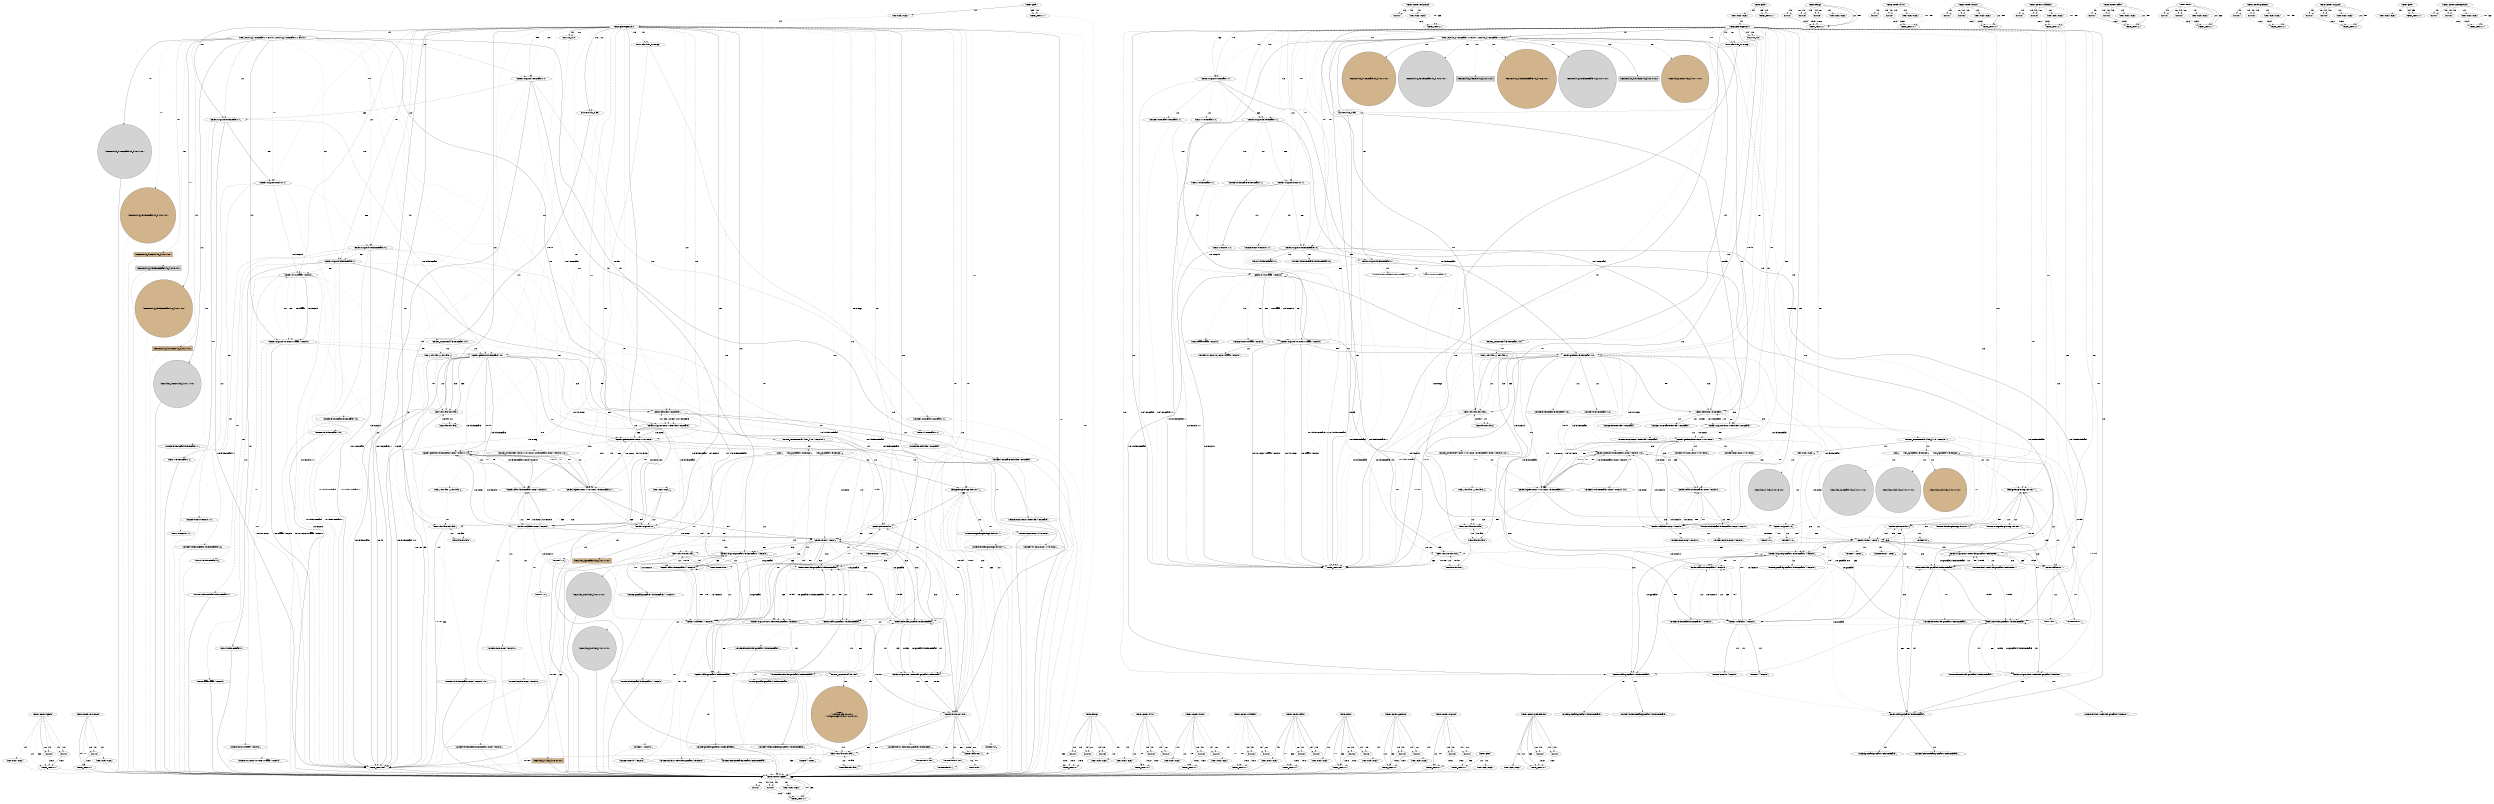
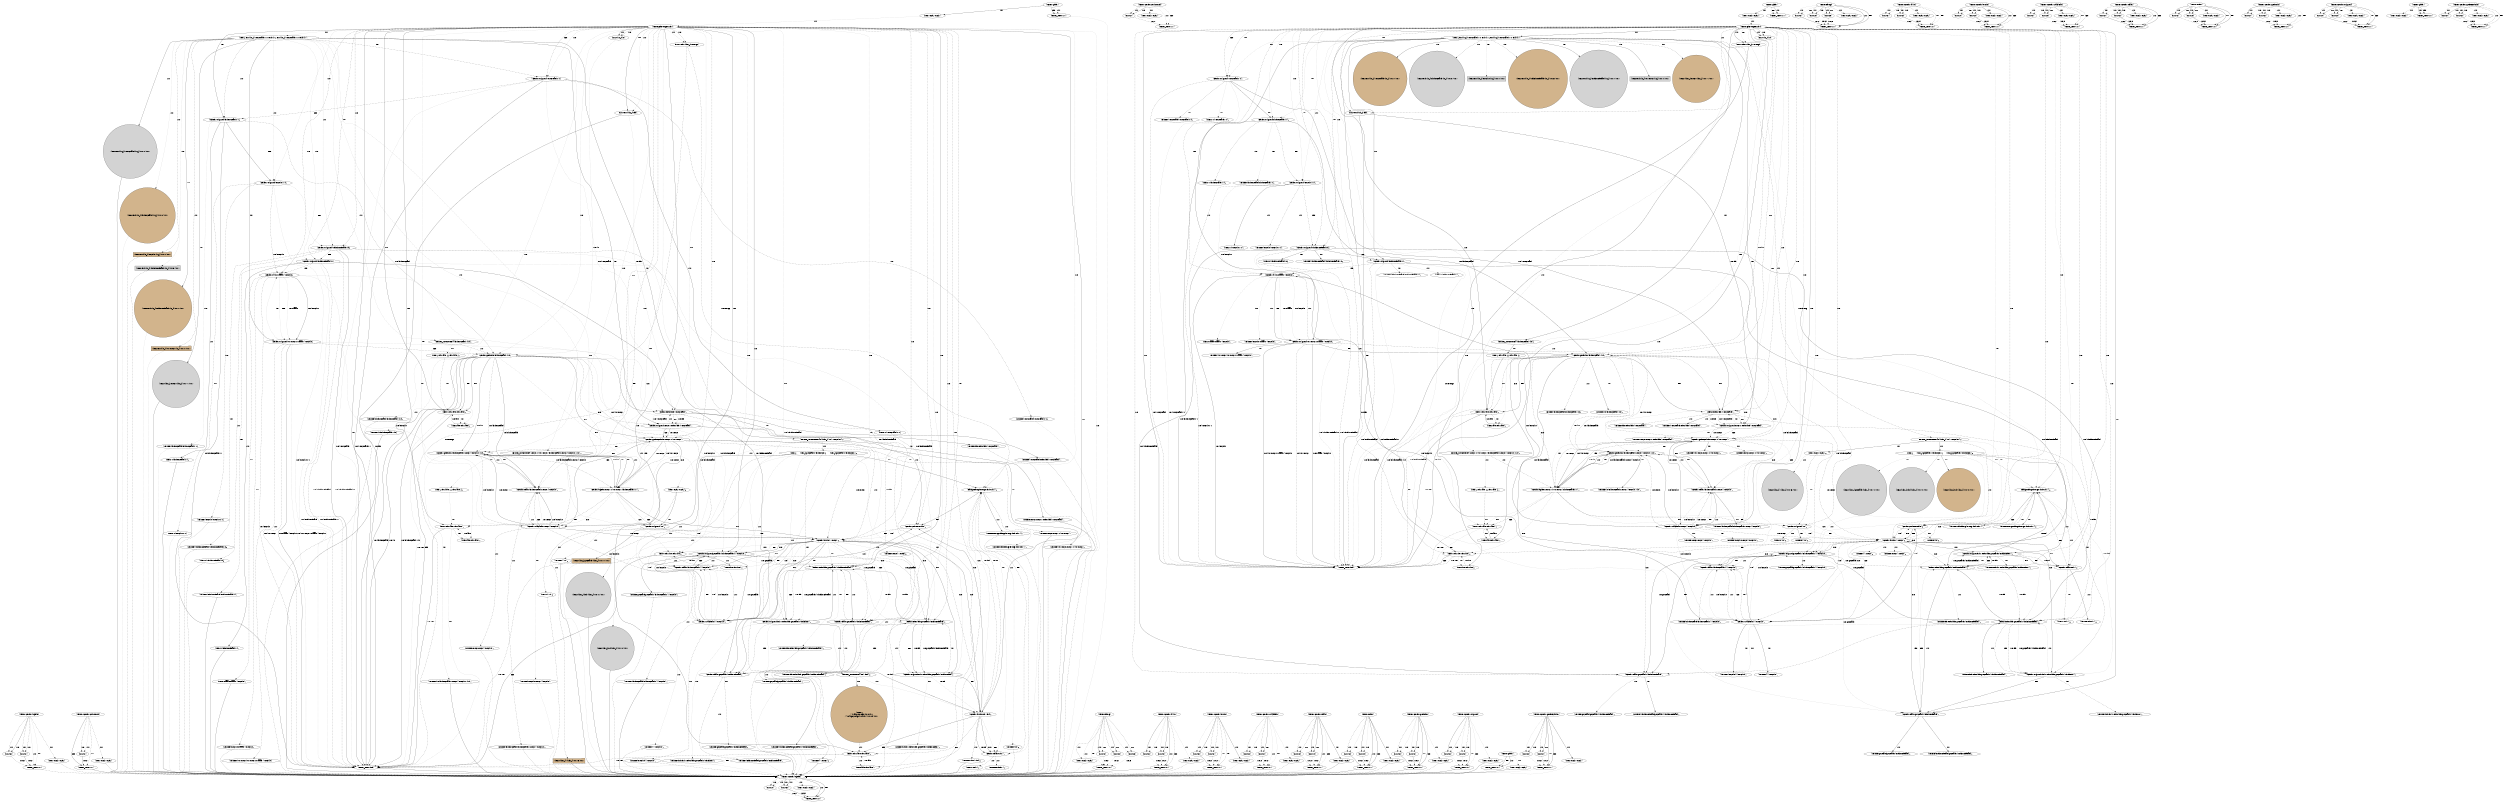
(953, 761) -> none
